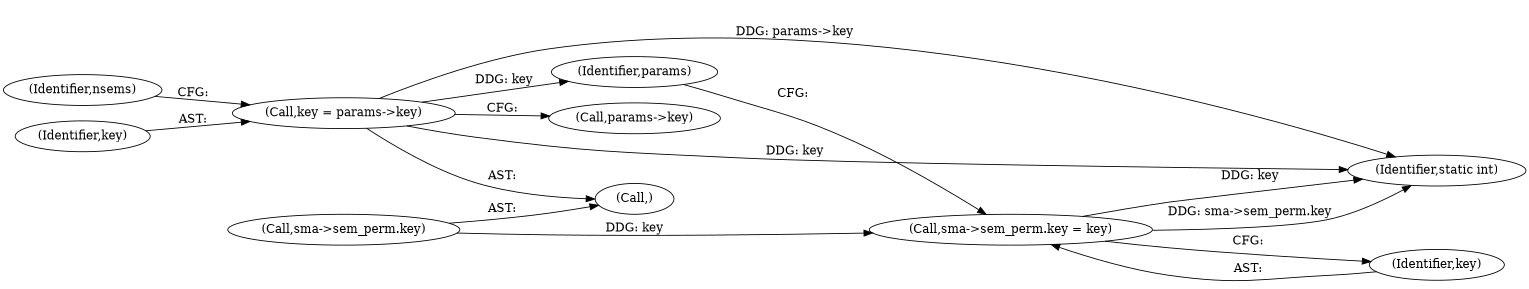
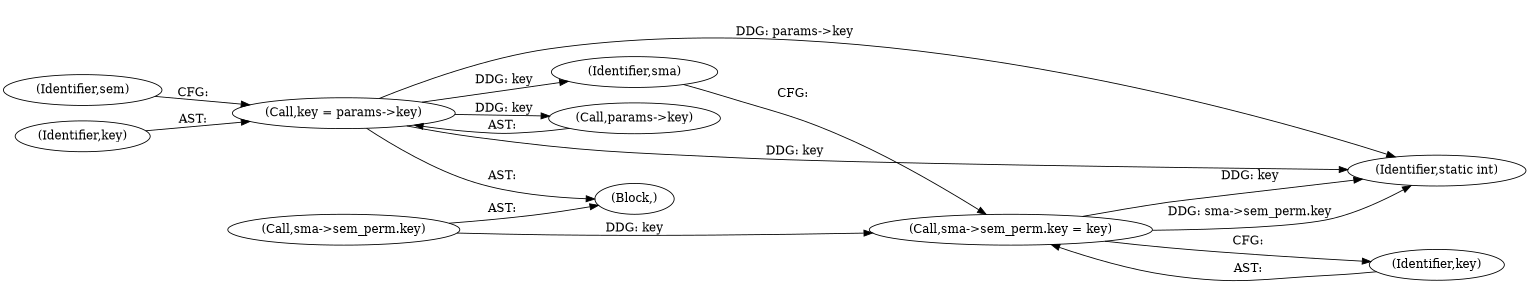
(635, 72) -> (635, 72)
(83, 90) -> (83, 90)
(504, 108) -> (504, 108)
none -> (496, 133)
(635, 199) -> (635, 199)
